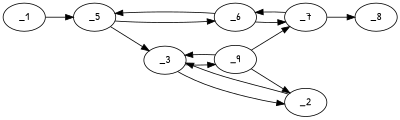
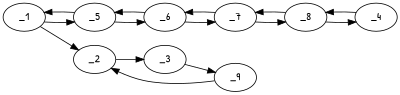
none -> (376, 17)
(127, 37) -> (63, 12)
(267, 40) -> (274, 12)
(204, 55) -> none
(226, 91) -> (56, 36)
